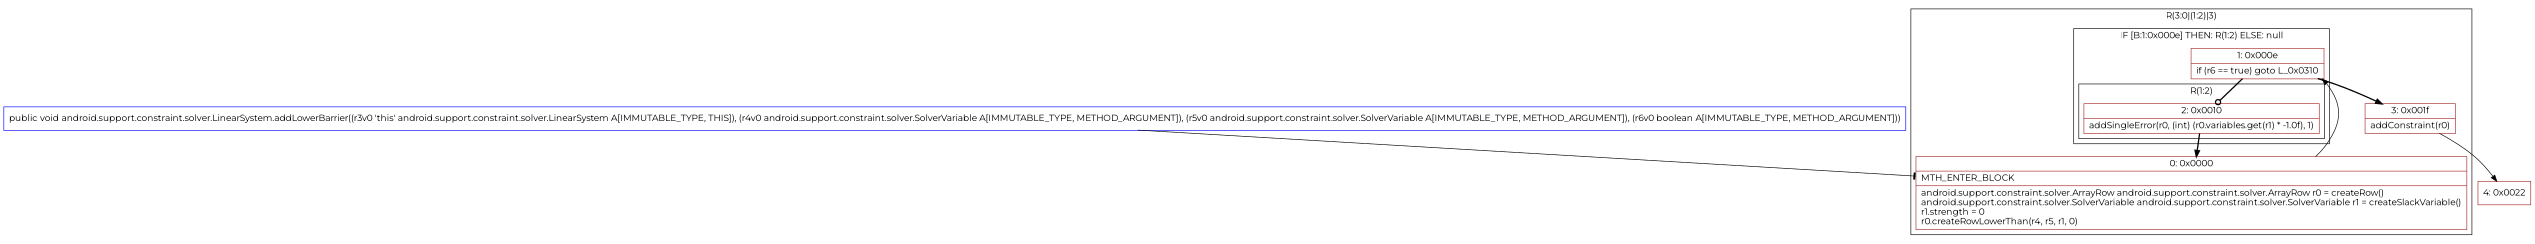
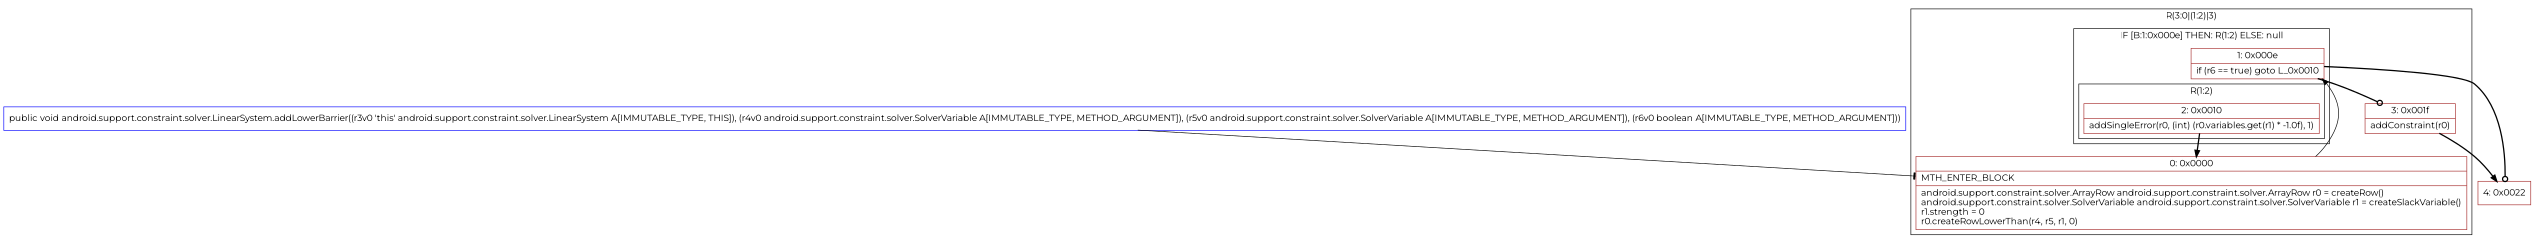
(2258, 71) -> (2258, 71)
(2348, 89) -> (2348, 89)
(2231, 90) -> (2450, 77)
(2467, 151) -> (2467, 151)
